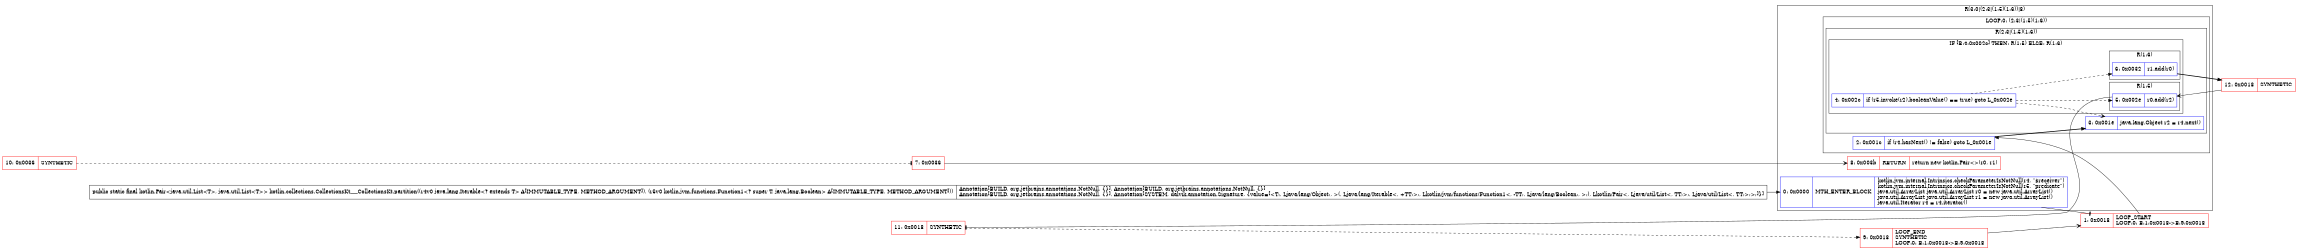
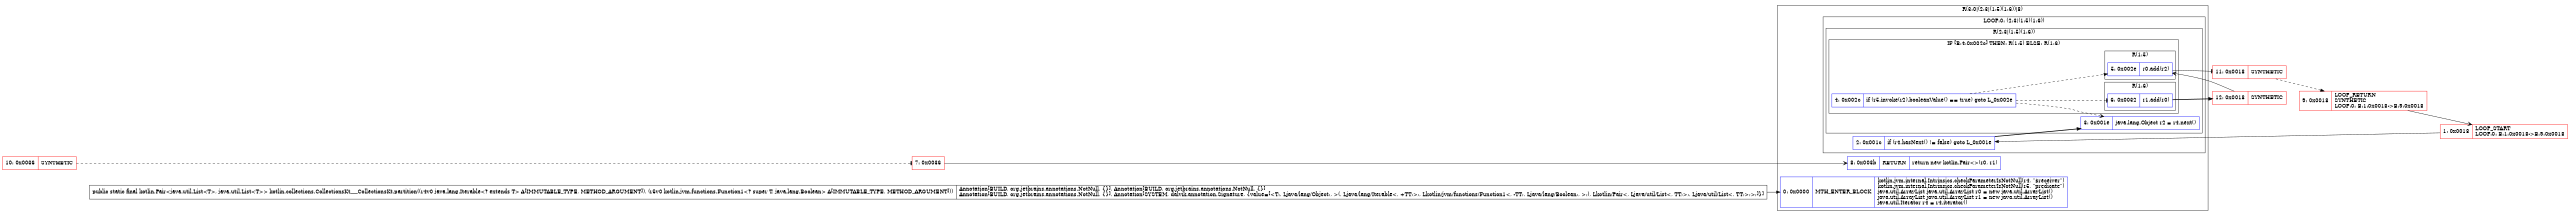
(2040, 84) -> (2061, 100)
(1924, 163) -> (1924, 163)
(2065, 210) -> none
(1910, 232) -> (2355, 95)
